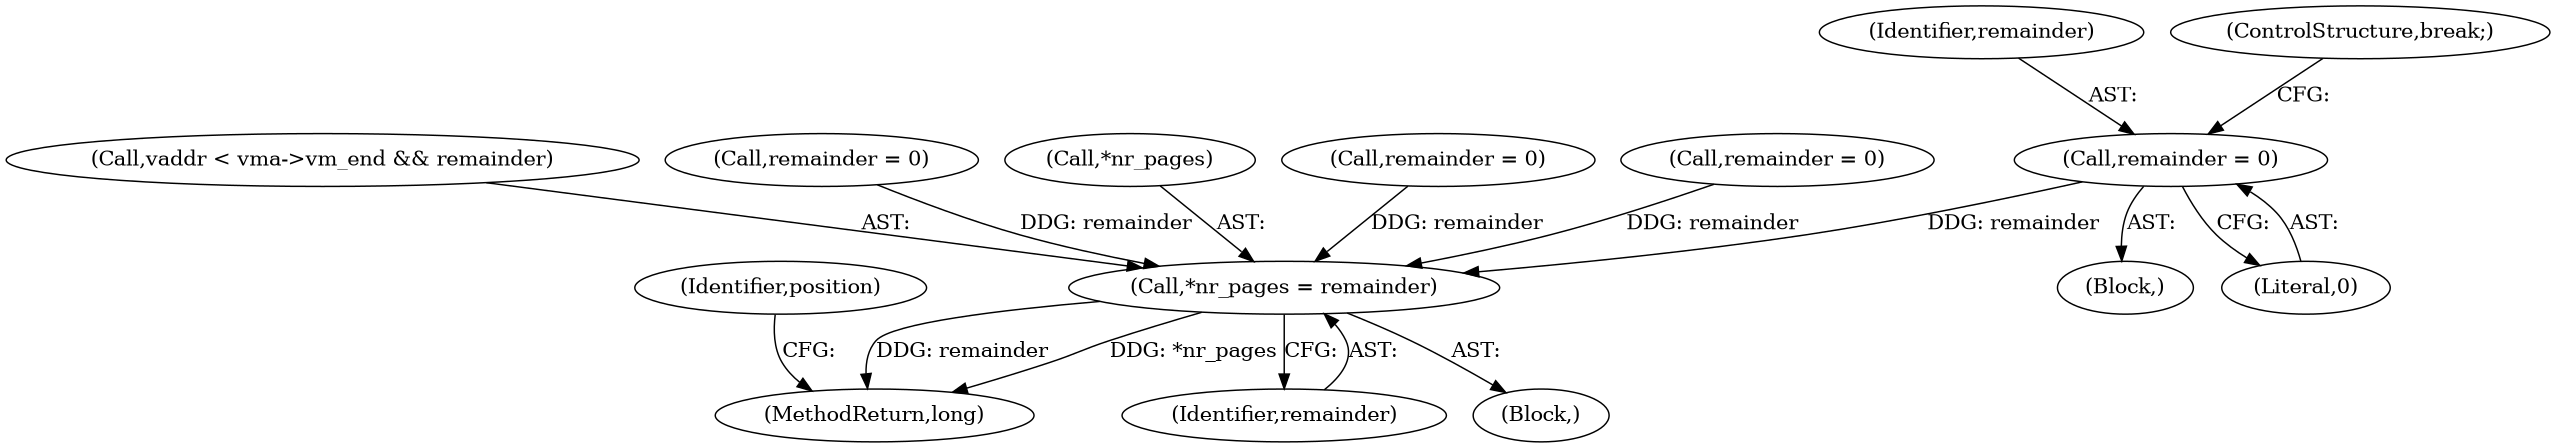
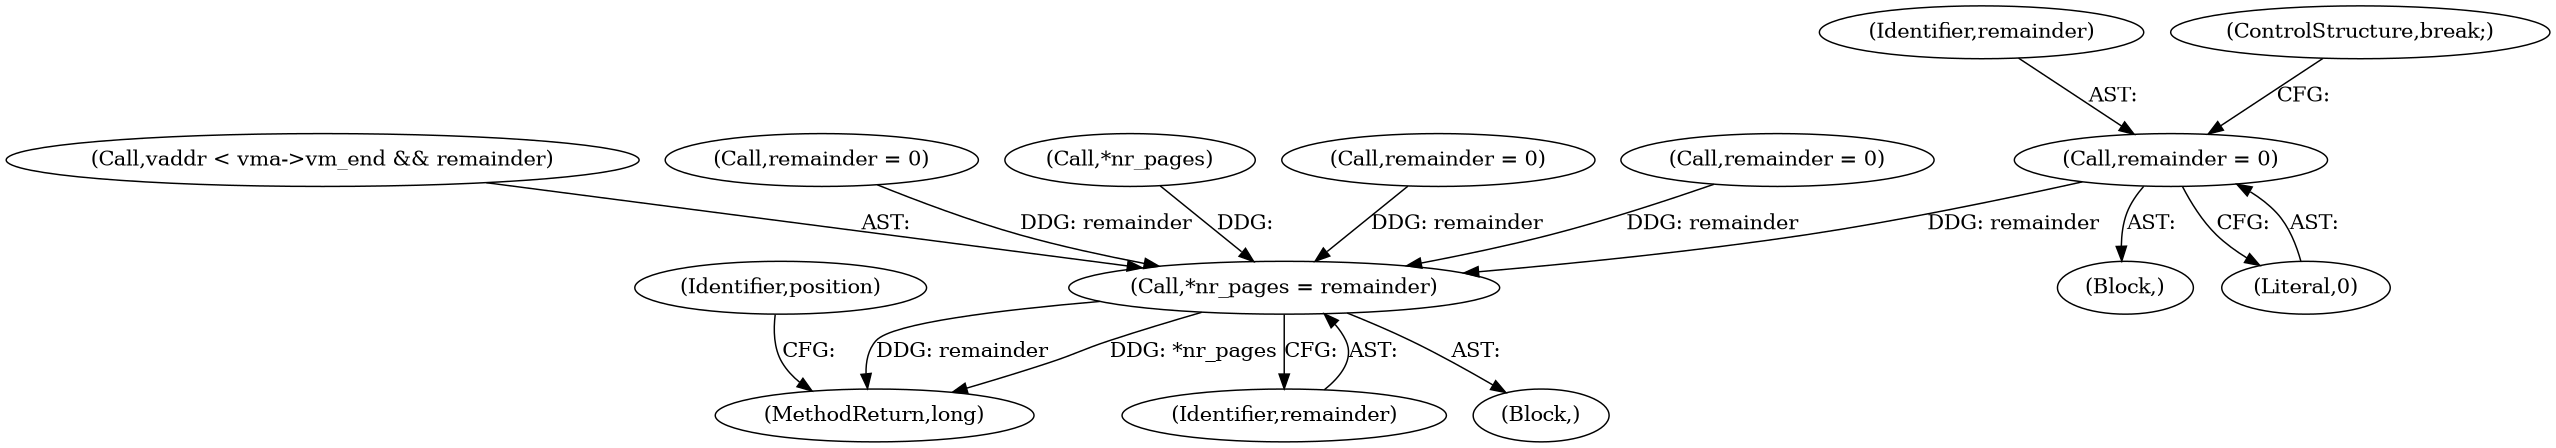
(1245, 224) -> (1248, 224)
